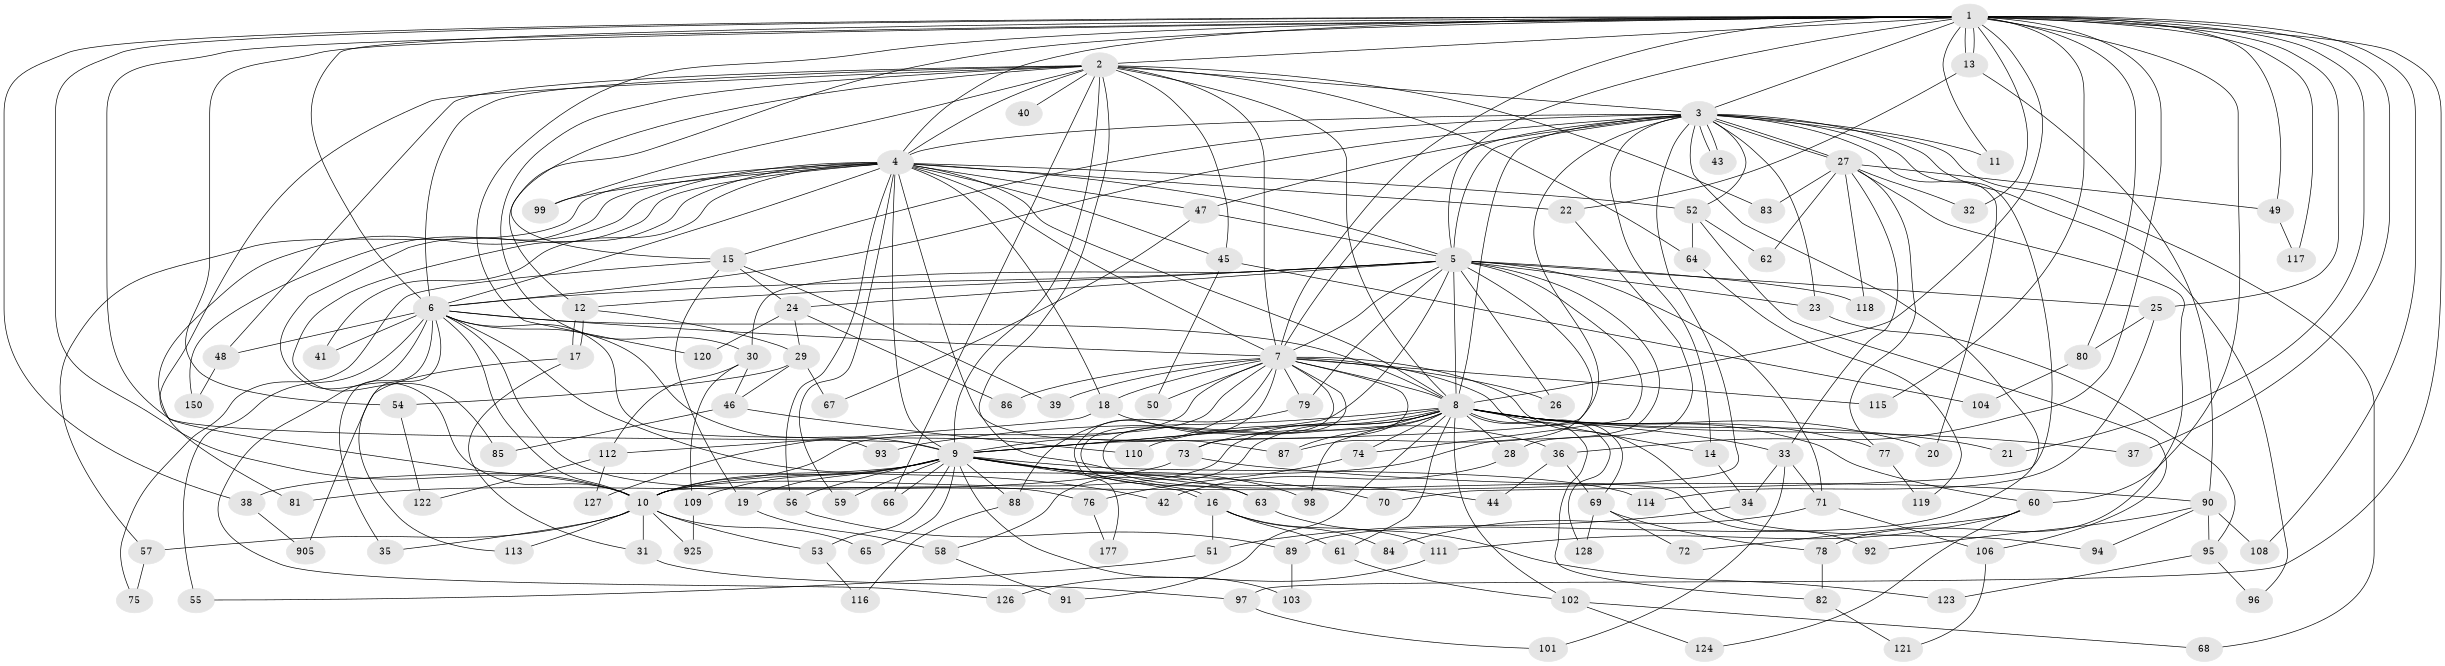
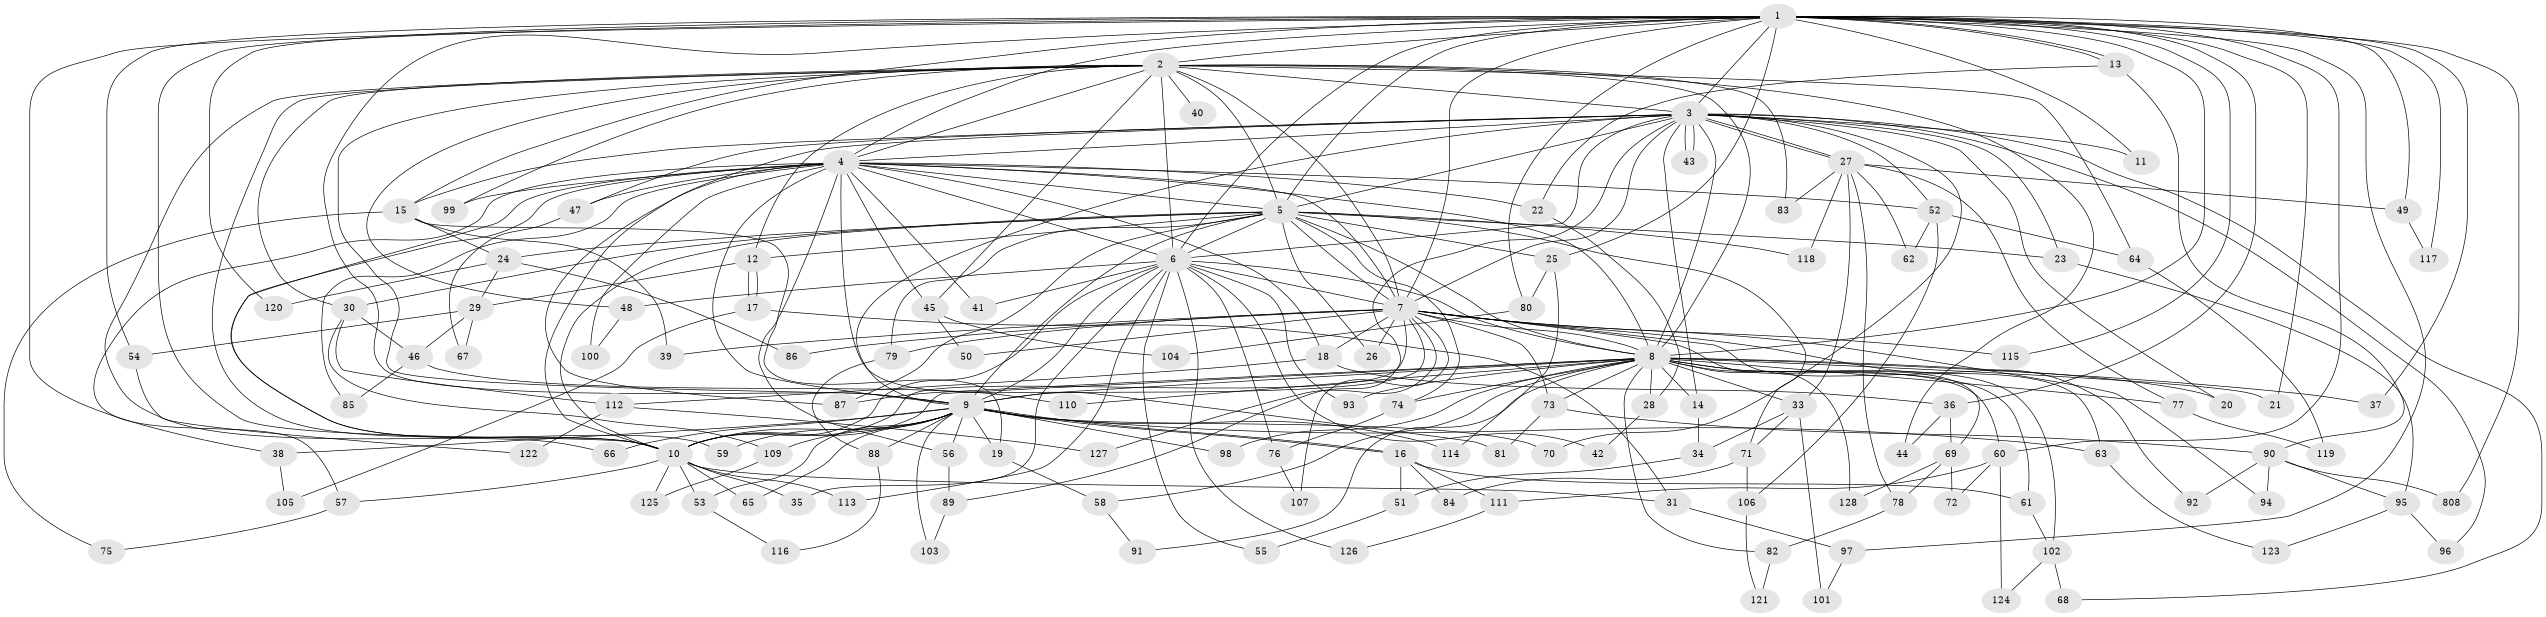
(1970, 211) -> none
(1327, 235) -> (1238, 120)
(194, 406) -> (590, 357)
(306, 552) -> (285, 503)
(693, 552) -> (650, 503)
(1109, 552) -> (1300, 503)
(2260, 552) -> (2452, 503)
